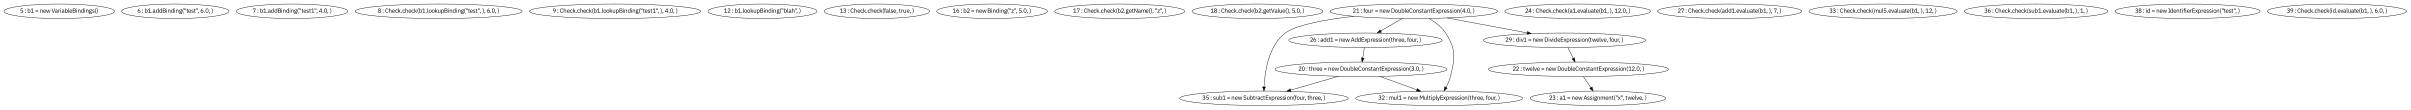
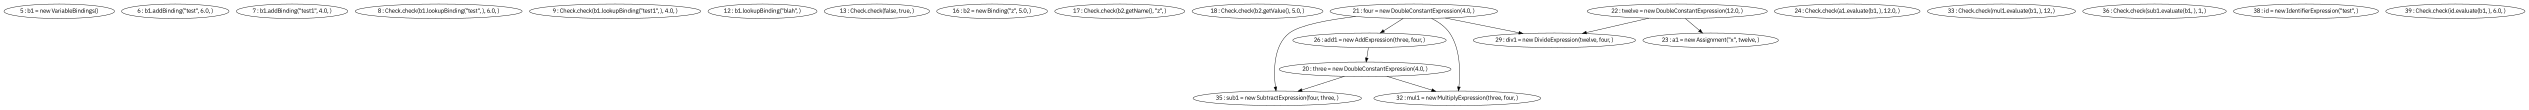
(1730, 11) -> none
(1883, 11) -> (2001, 11)
(1571, 53) -> (1618, 25)
(1361, 69) -> (1365, 69)
